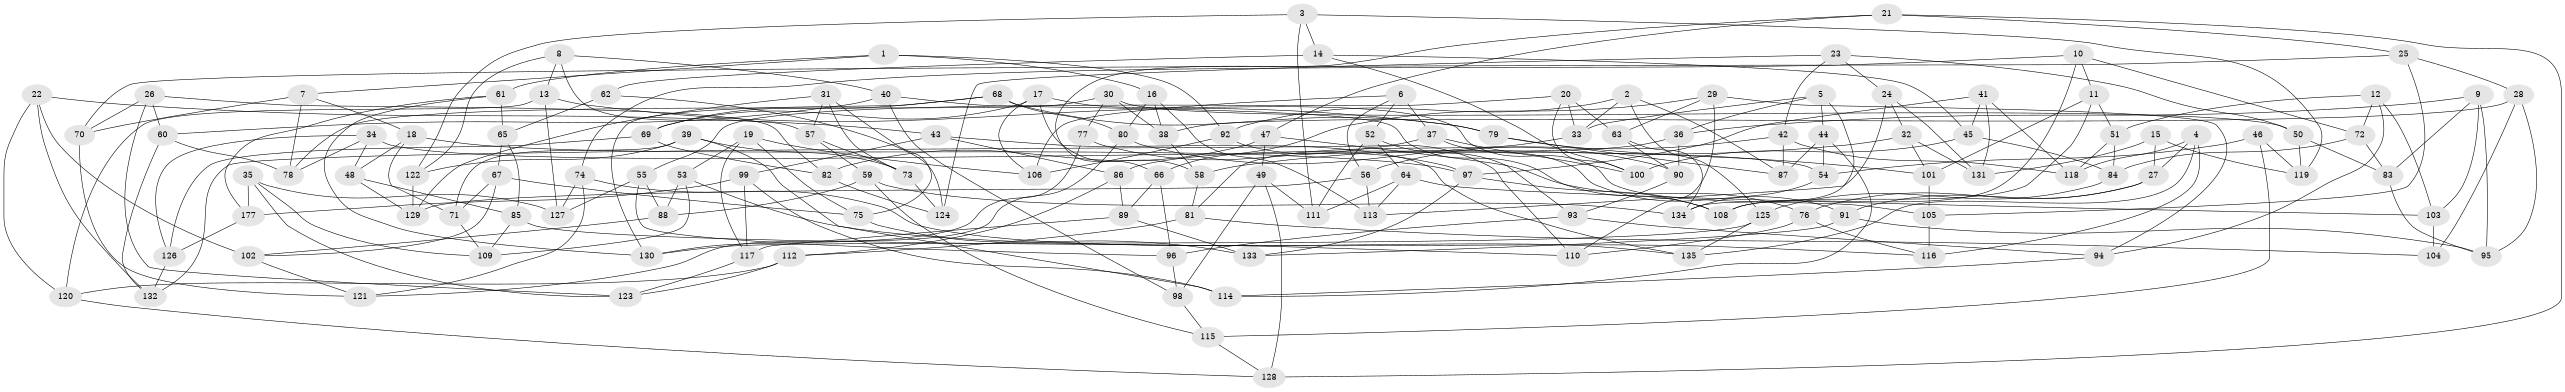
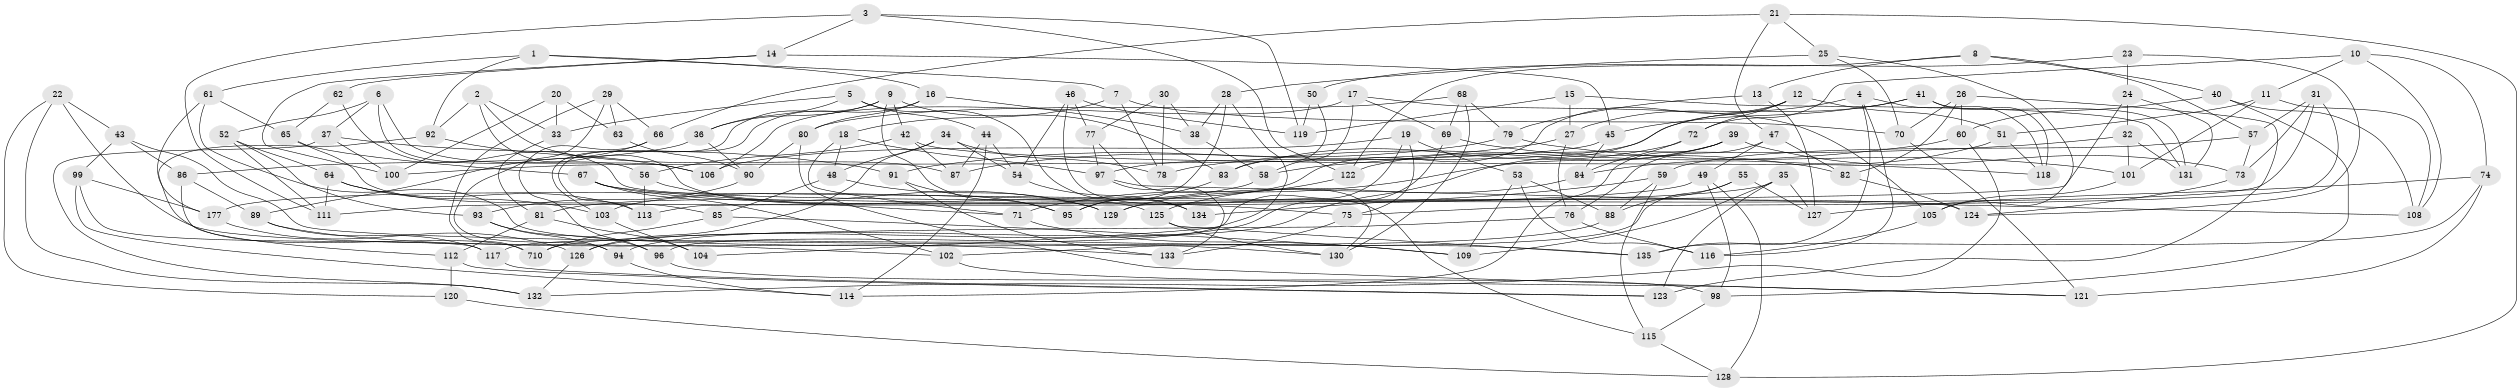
(1798, 89) -> (899, 118)
(1095, 105) -> none
(317, 110) -> none
(1704, 114) -> none
none -> (1081, 115)
(1701, 169) -> none
(1573, 256) -> (535, 256)
